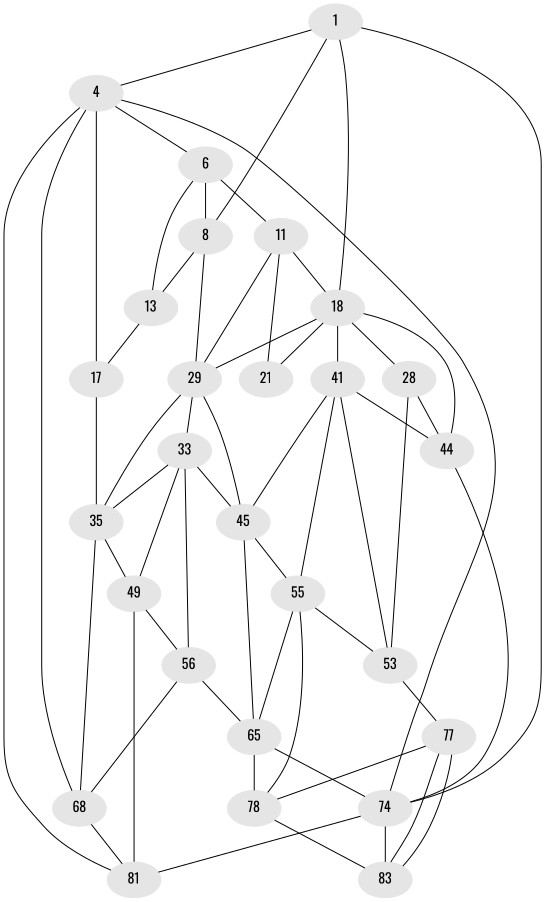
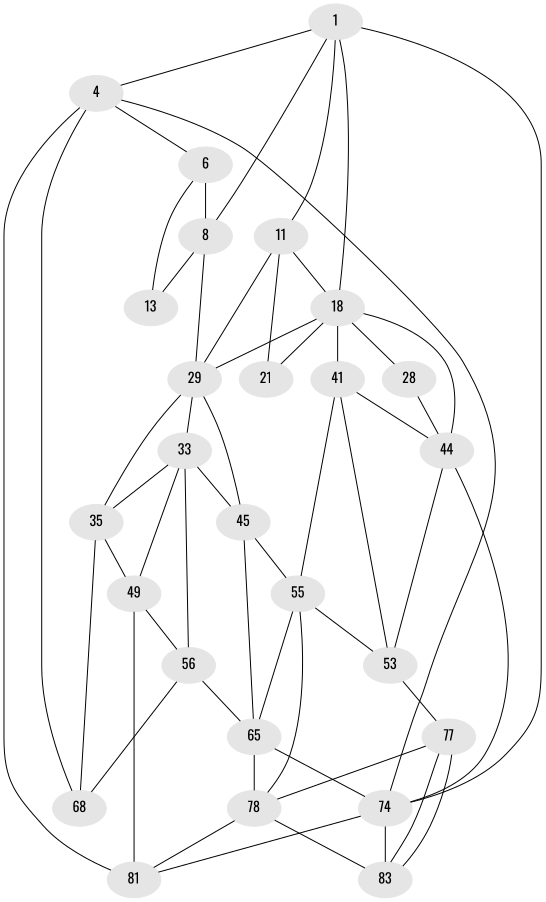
(243, 201) -> (325, 133)
(96, 379) -> none
(289, 450) -> none
(400, 522) -> (419, 558)
(107, 844) -> (194, 844)
